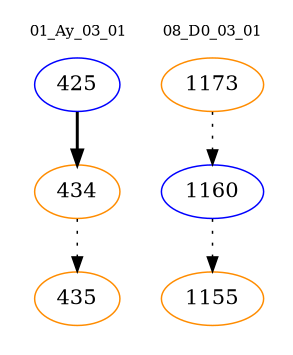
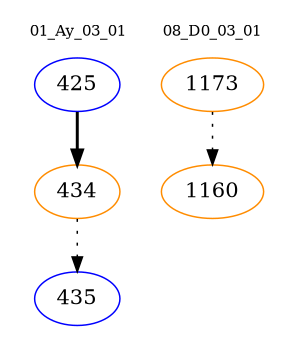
(213, 192) -> (213, 192)
(77, 299) -> (77, 299)
(213, 299) -> none
